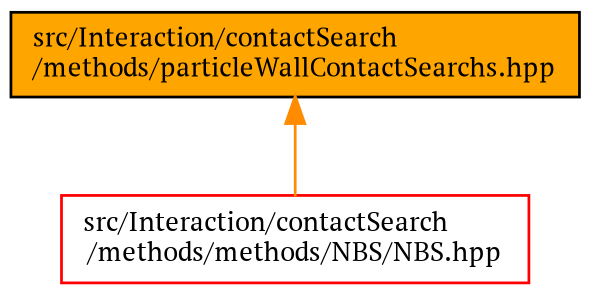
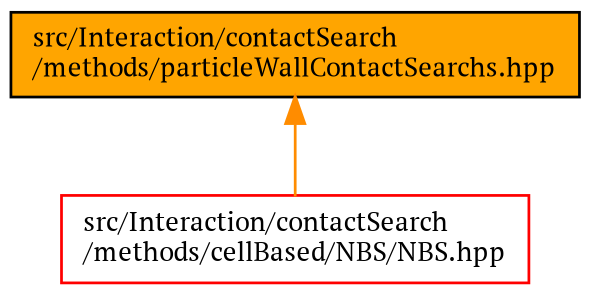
(295, 239) -> (295, 239)
